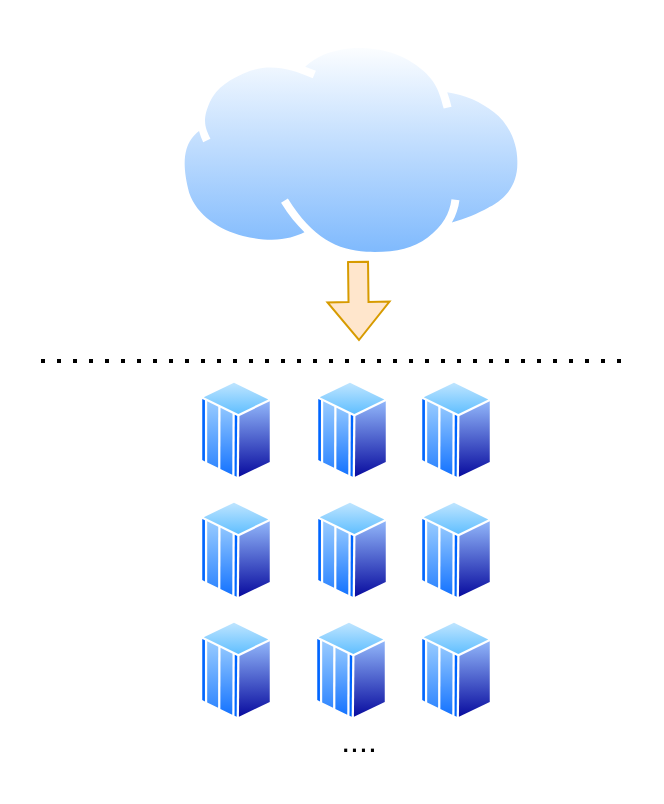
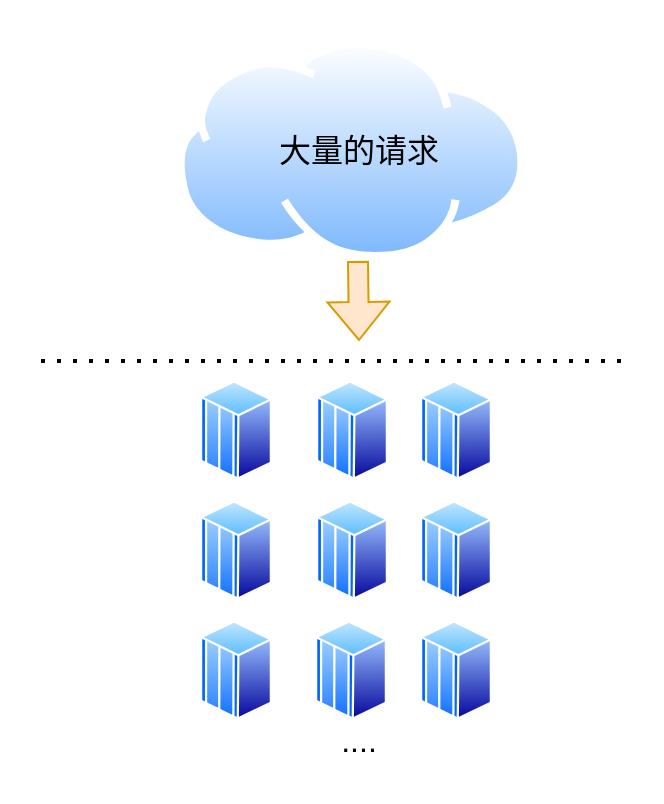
none -> (359, 151)
